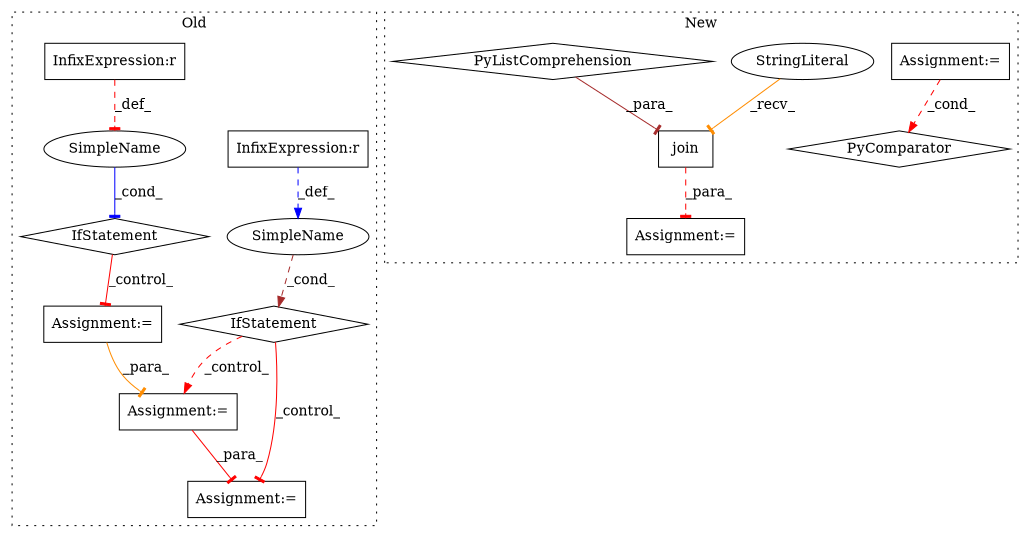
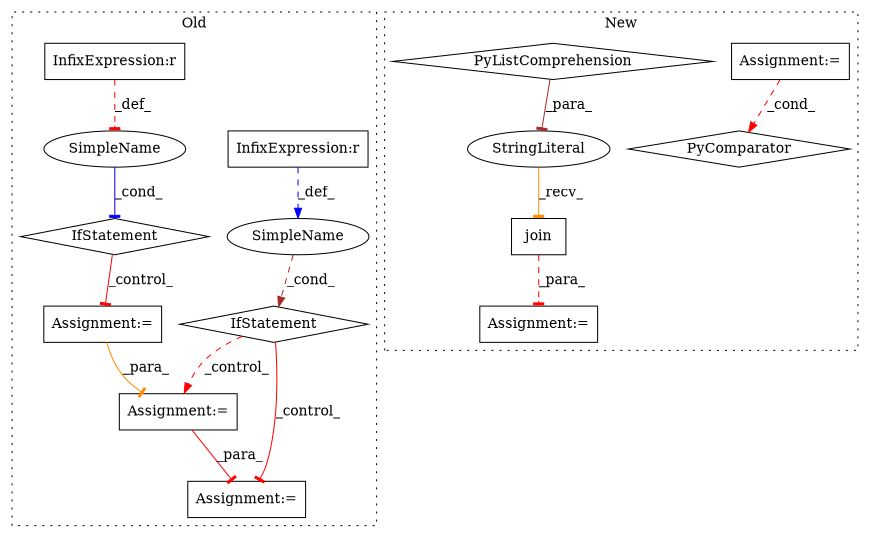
(615, 103) -> (546, 103)
